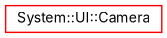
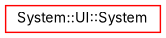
(84, 19) -> (83, 19)
